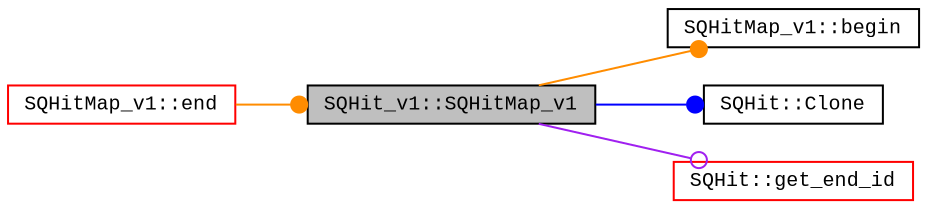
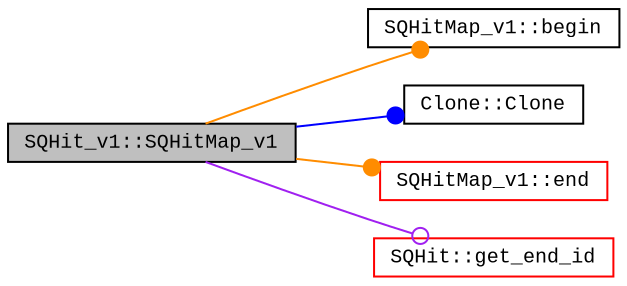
(263, 105) -> (330, 163)
(793, 105) -> (494, 105)
